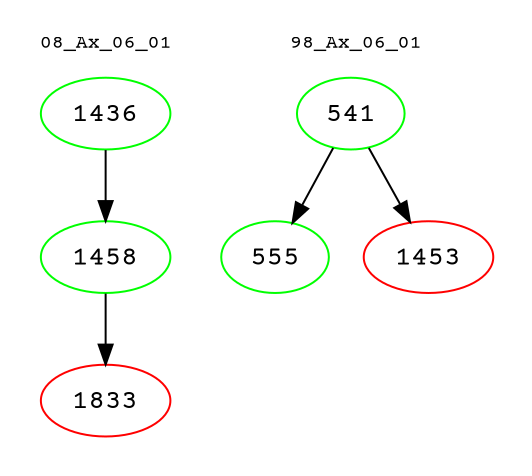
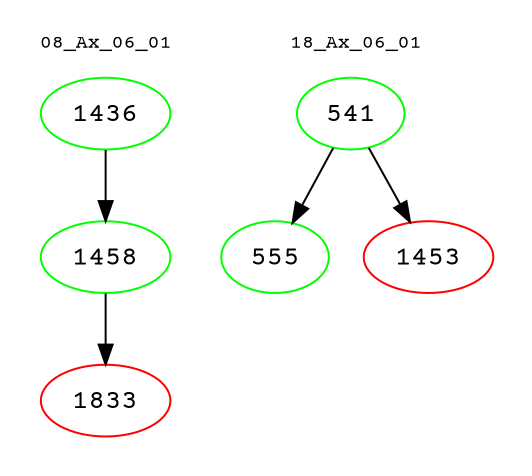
(357, 43) -> (357, 43)
